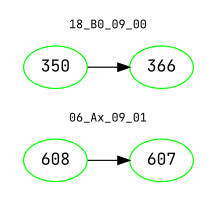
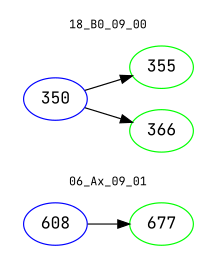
(55, 67) -> (55, 99)
none -> (162, 67)
(55, 160) -> (55, 224)
(162, 160) -> (162, 224)
